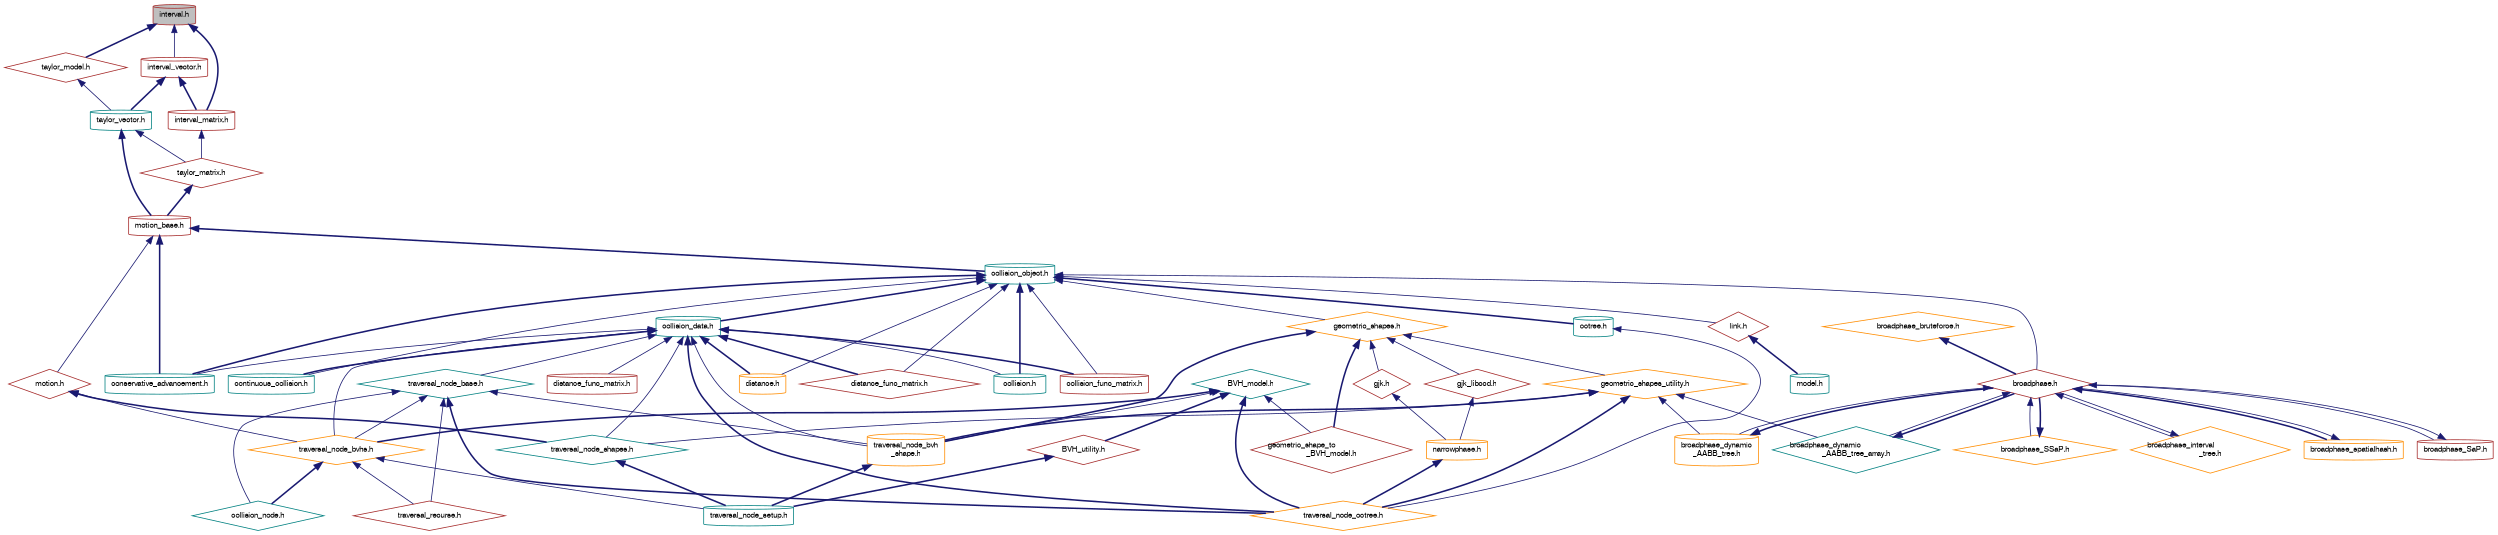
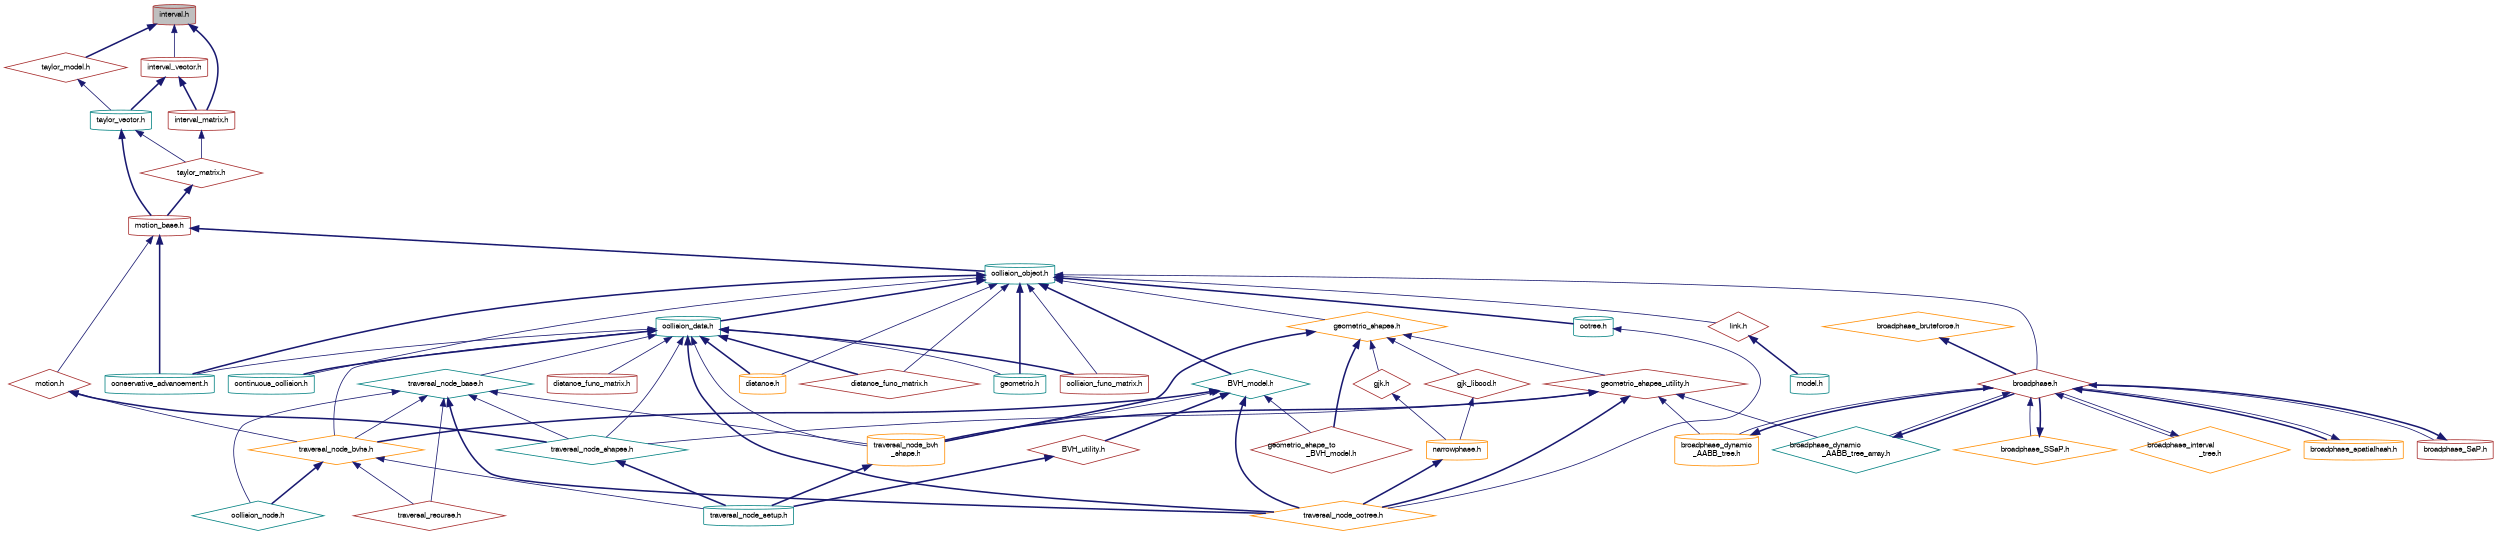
none -> (1139, 331)
(1020, 384) -> (1020, 384)
(1645, 384) -> (1645, 384)
(2266, 397) -> (2266, 397)
none -> (522, 418)
